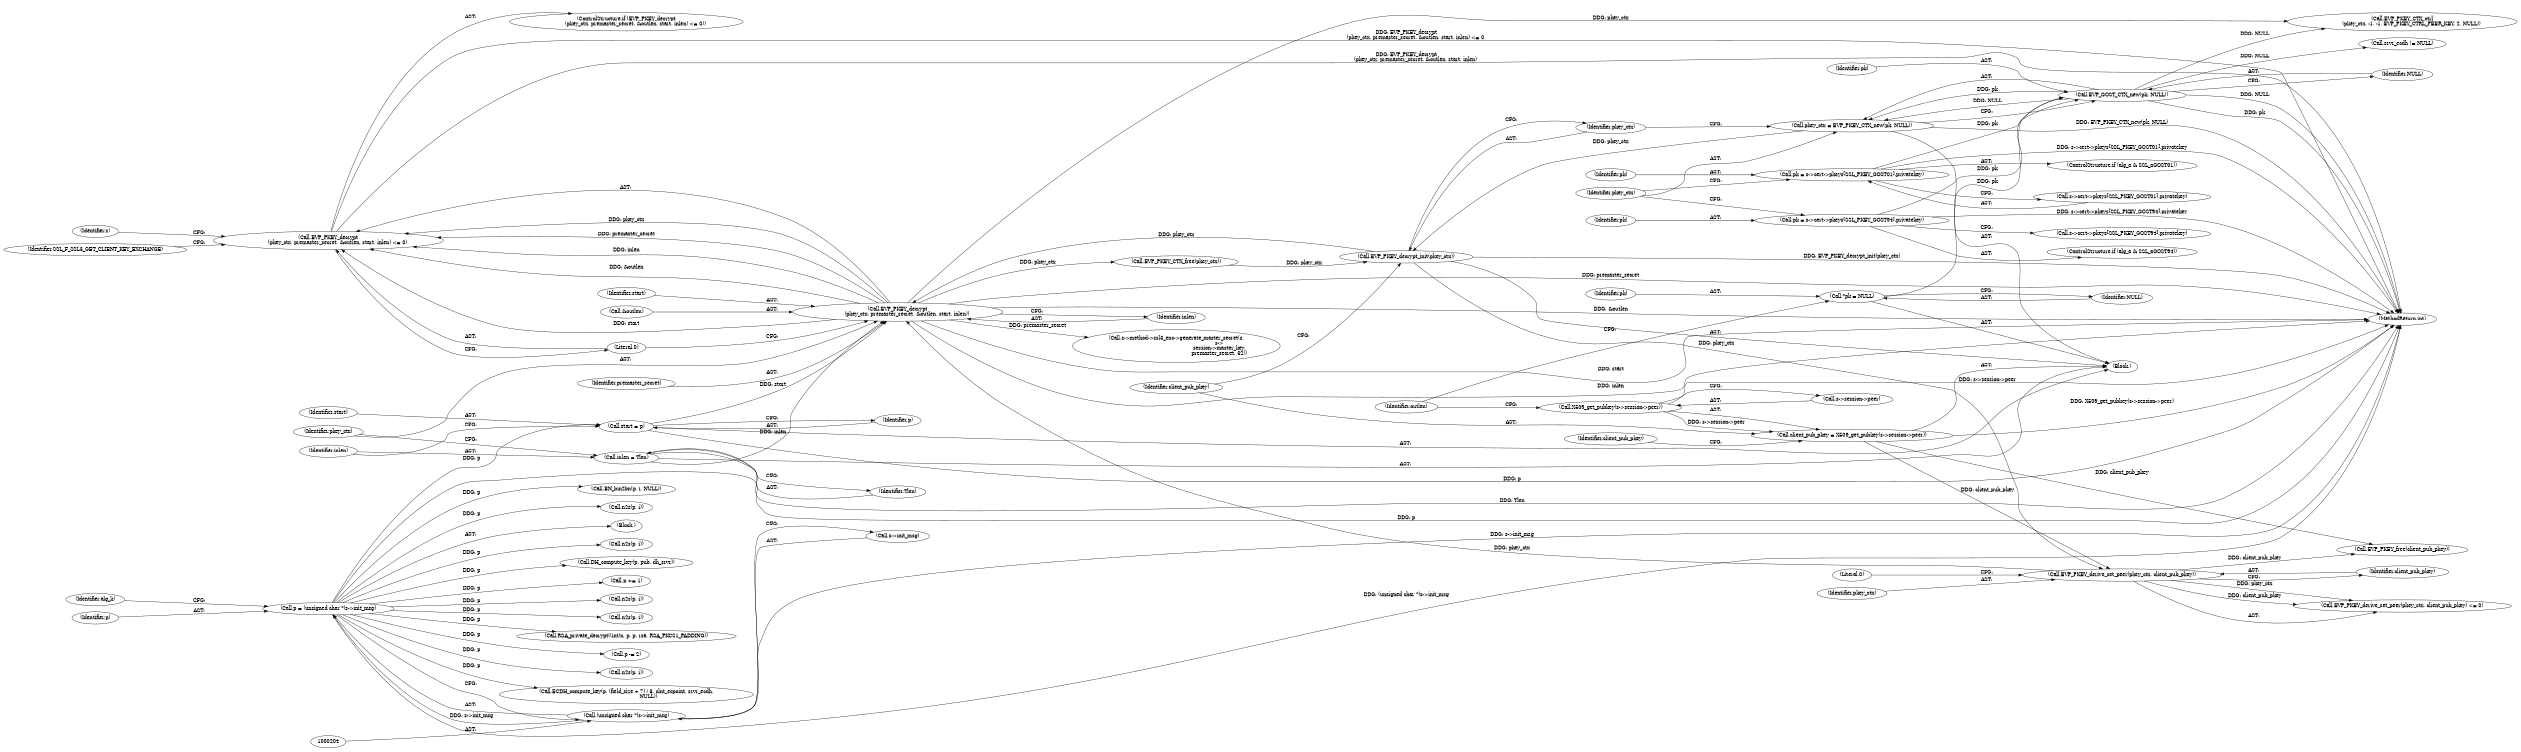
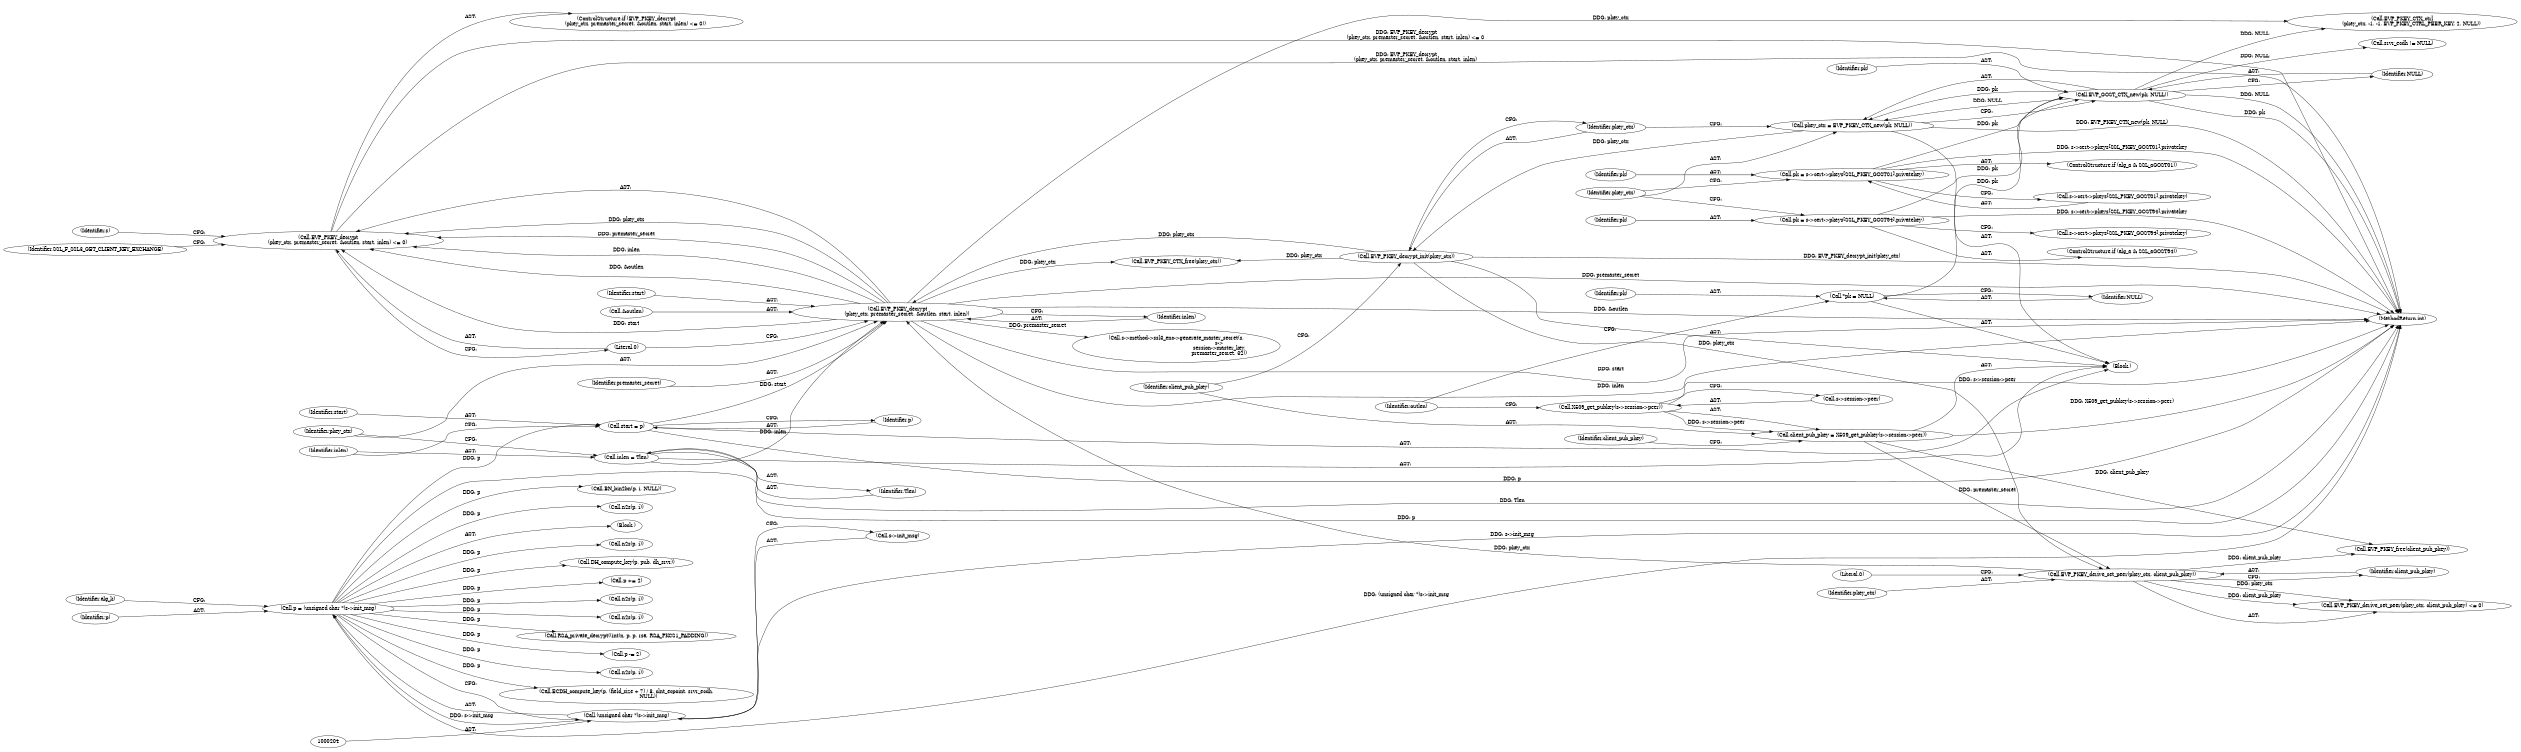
(1296, 267) -> (1291, 259)
(773, 476) -> (773, 476)
(1987, 490) -> (1987, 490)
(626, 581) -> (626, 581)
